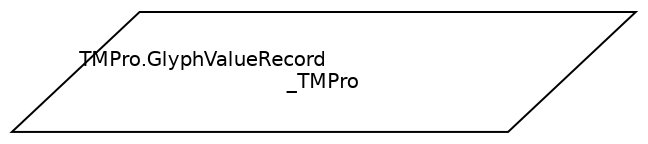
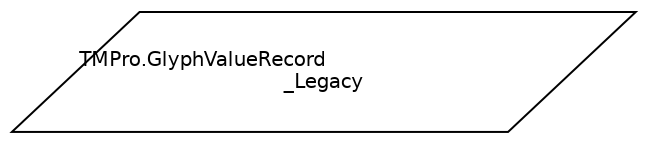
(324, 72) -> (324, 72)
